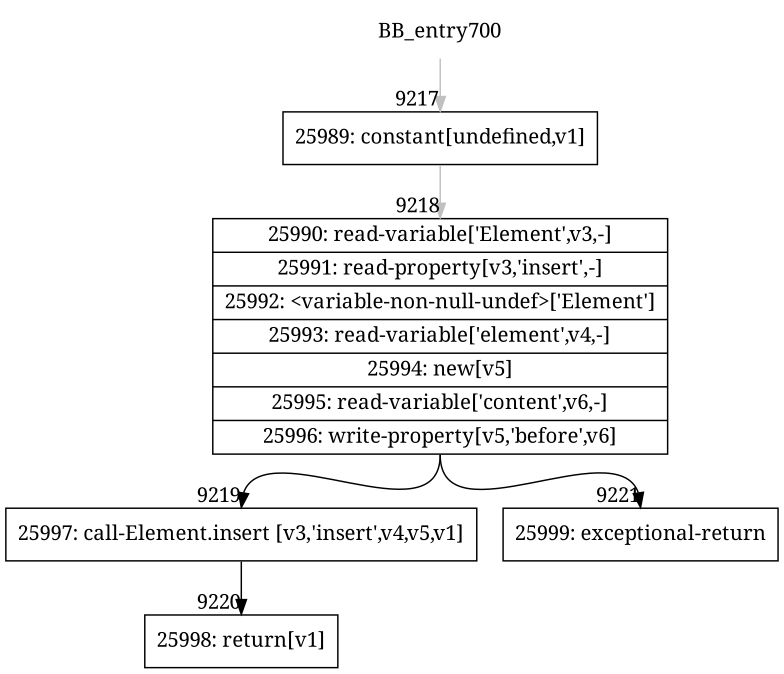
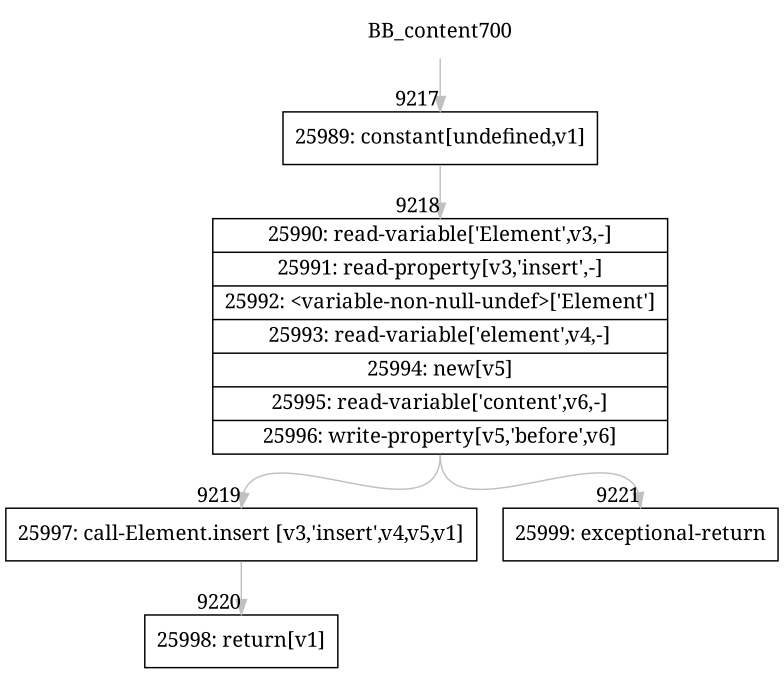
(440, 32) -> (440, 32)
(348, 483) -> (348, 483)
(533, 483) -> (533, 483)
(241, 581) -> (241, 581)
